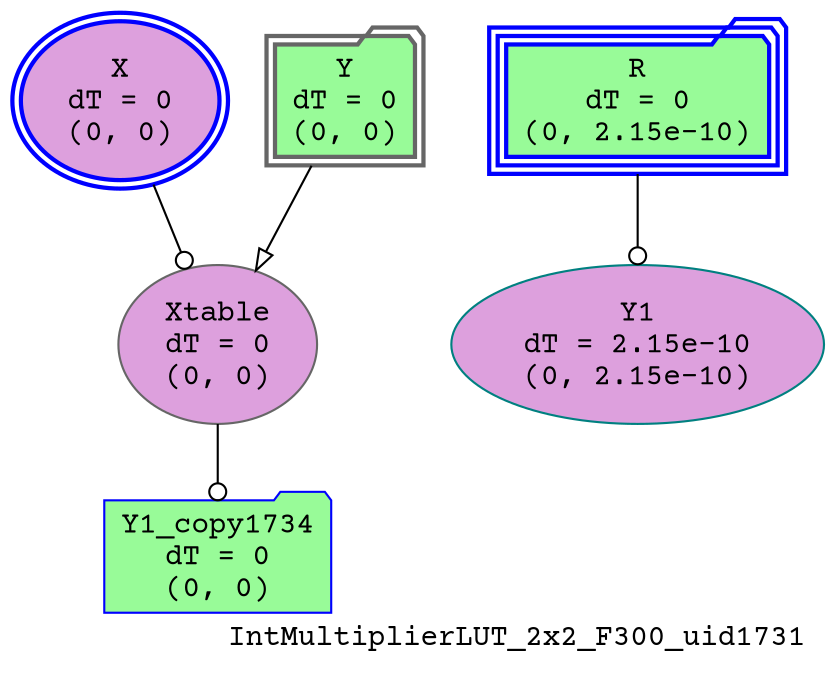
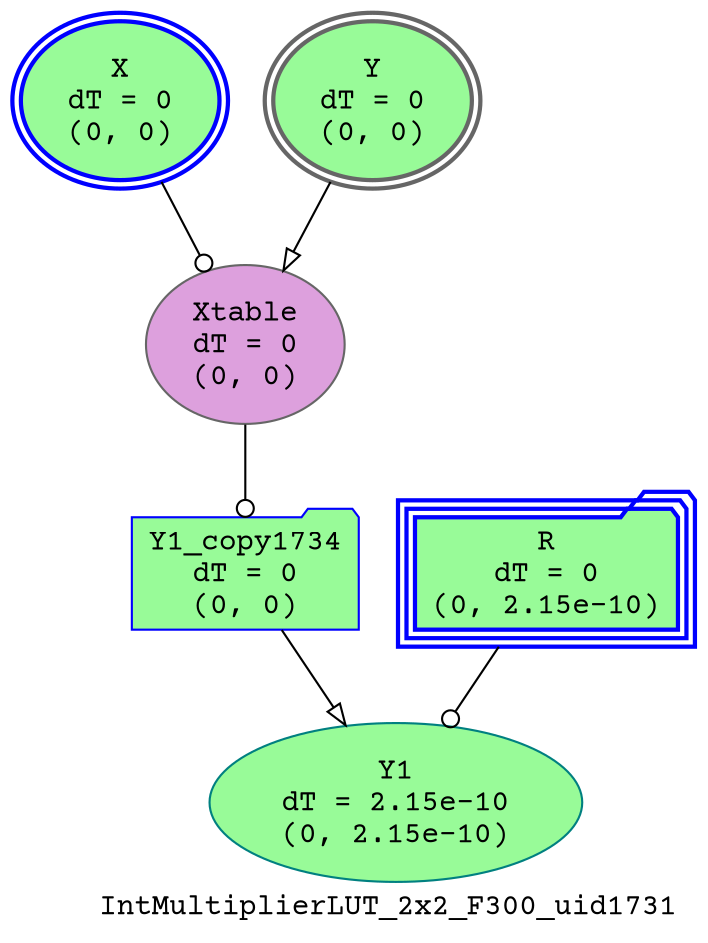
(120, 101) -> (120, 101)
(345, 101) -> (373, 101)
(638, 344) -> (396, 802)
none -> (308, 669)
